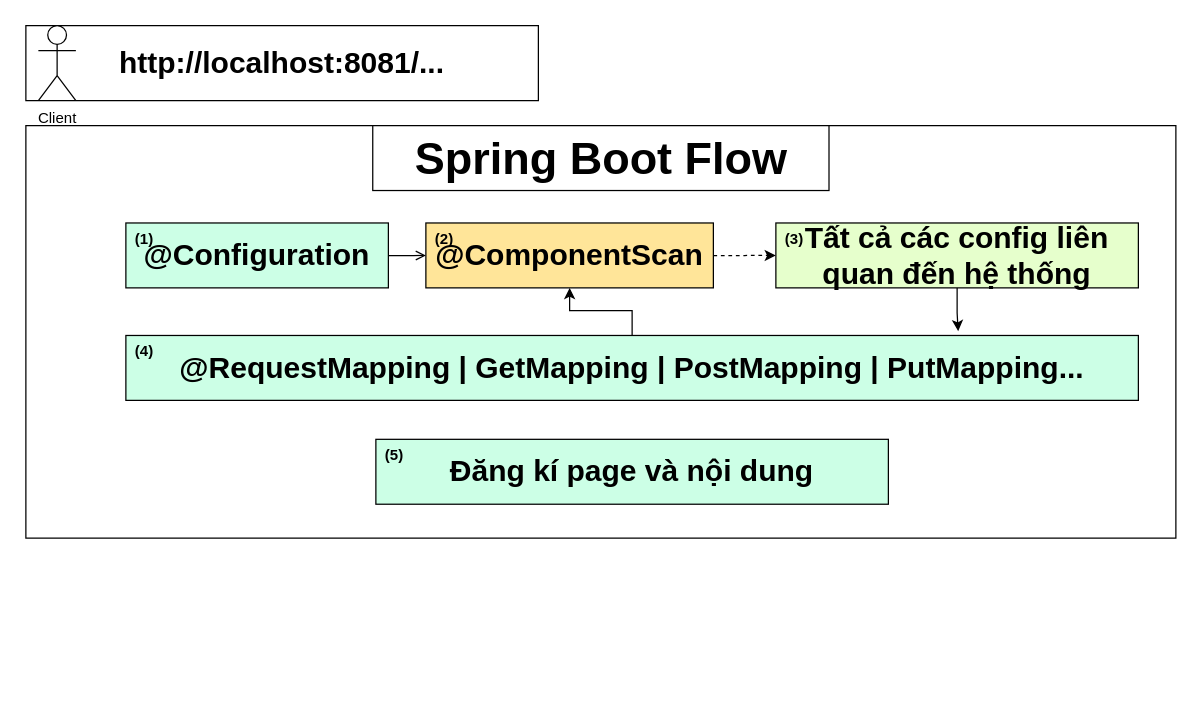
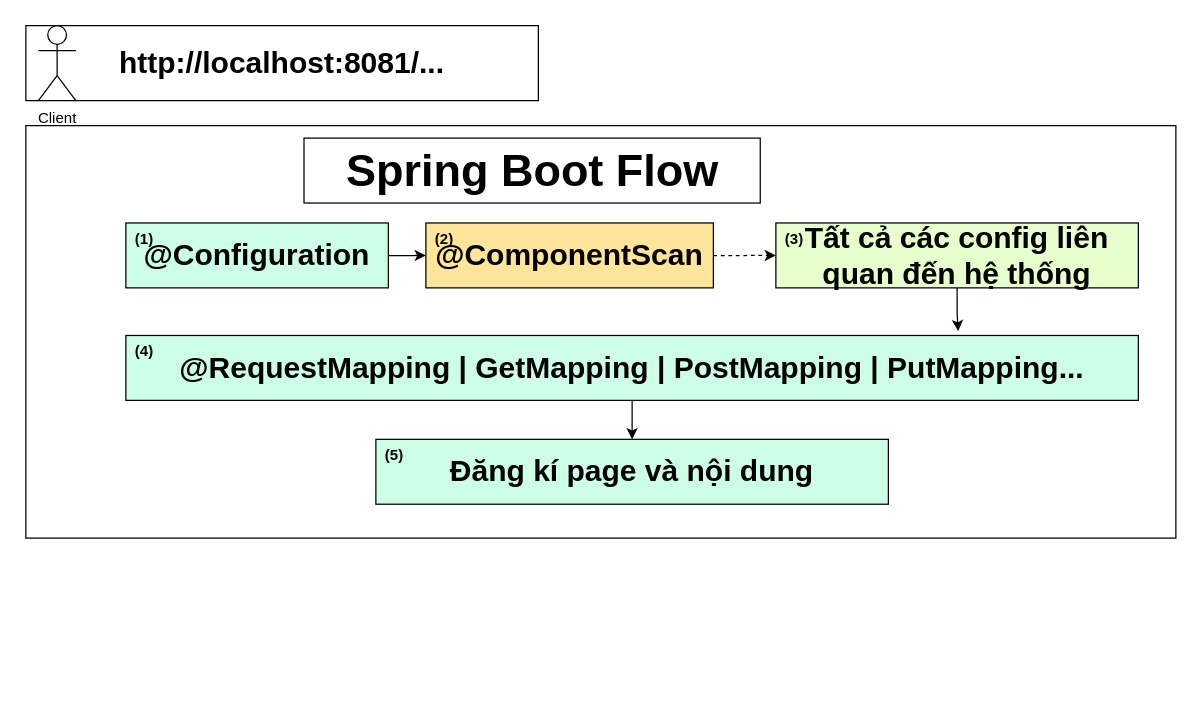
(601, 158) -> (532, 171)
(417, 255) -> (415, 255)
(606, 311) -> (632, 424)
